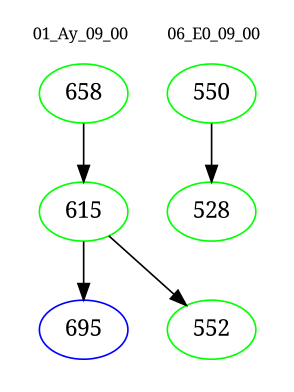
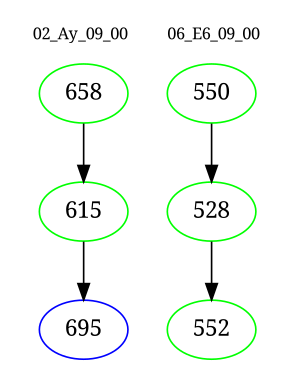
(80, 35) -> (80, 35)
(214, 35) -> (214, 35)
(130, 255) -> (212, 263)
